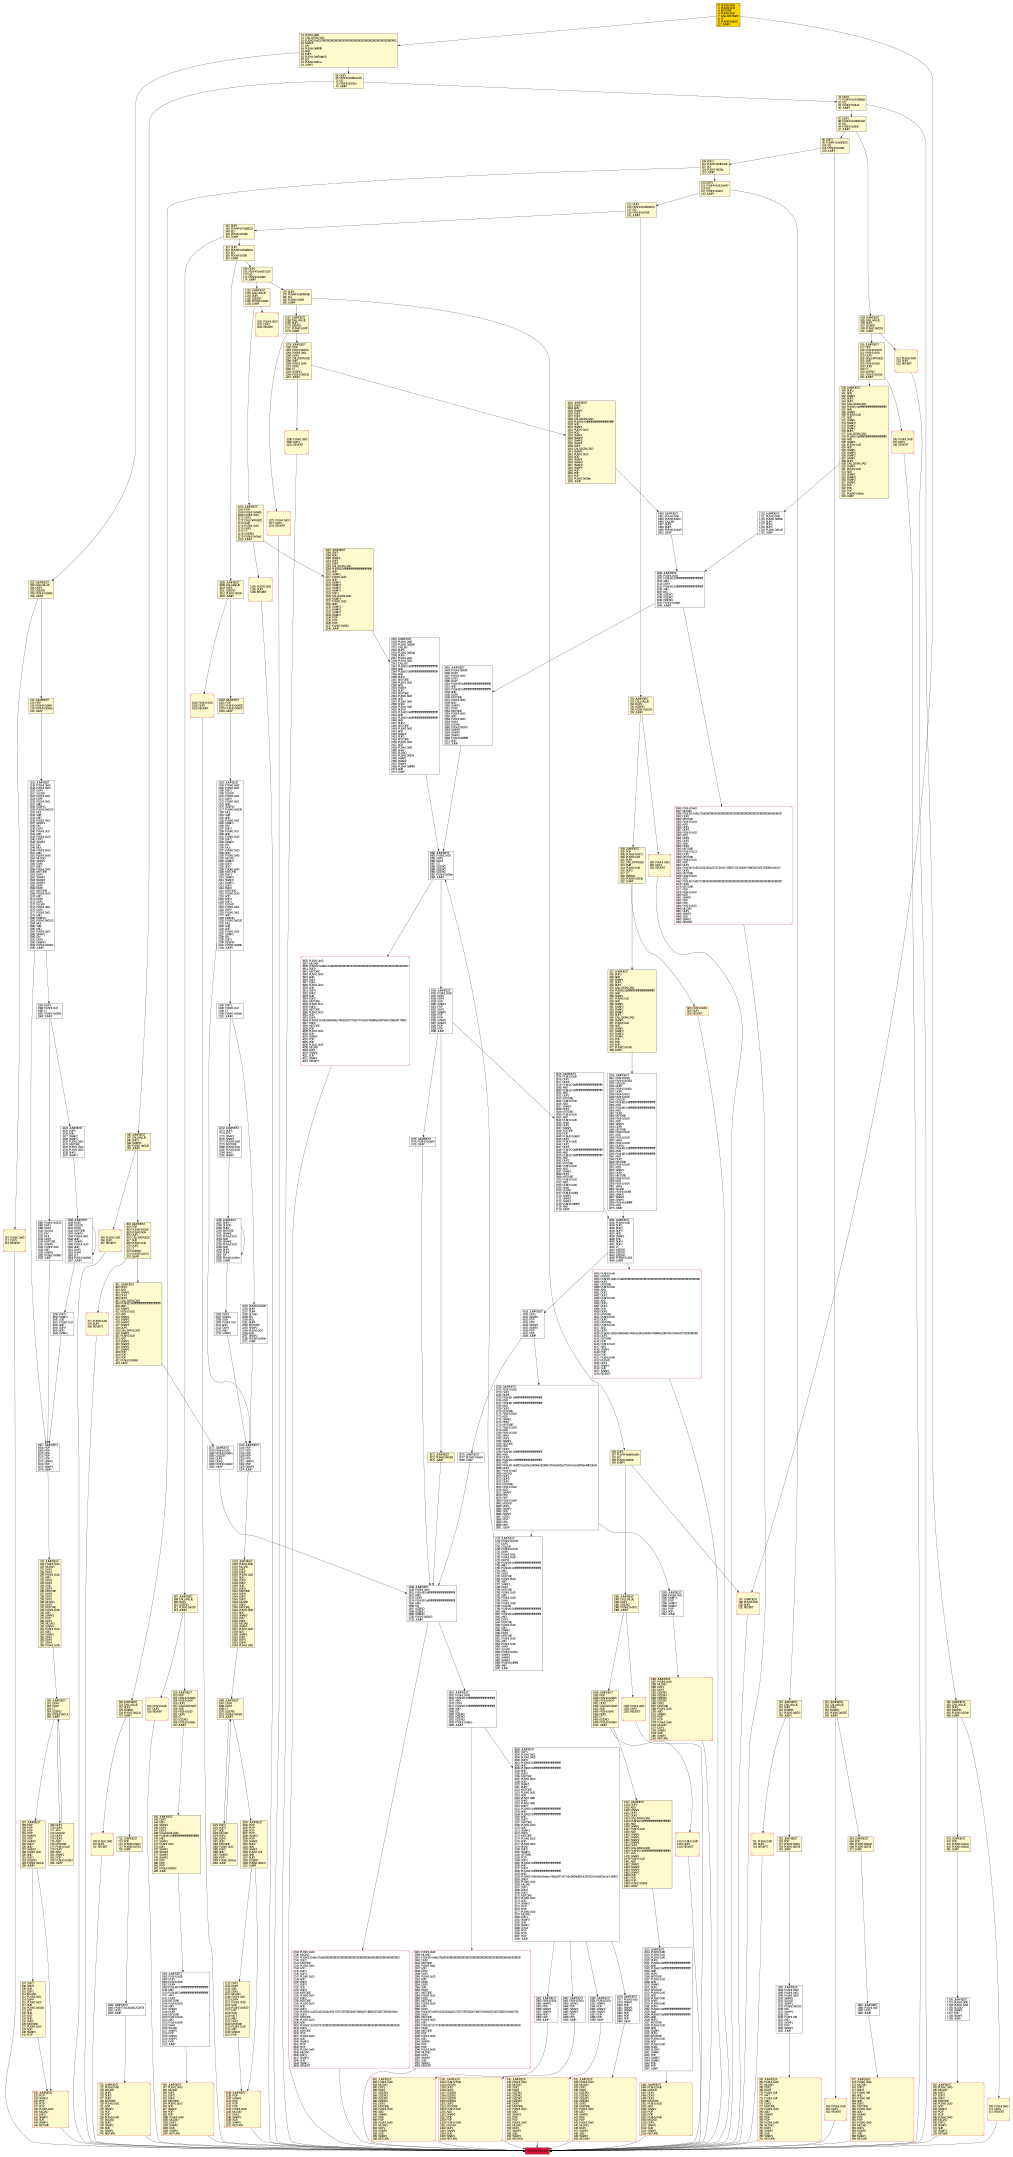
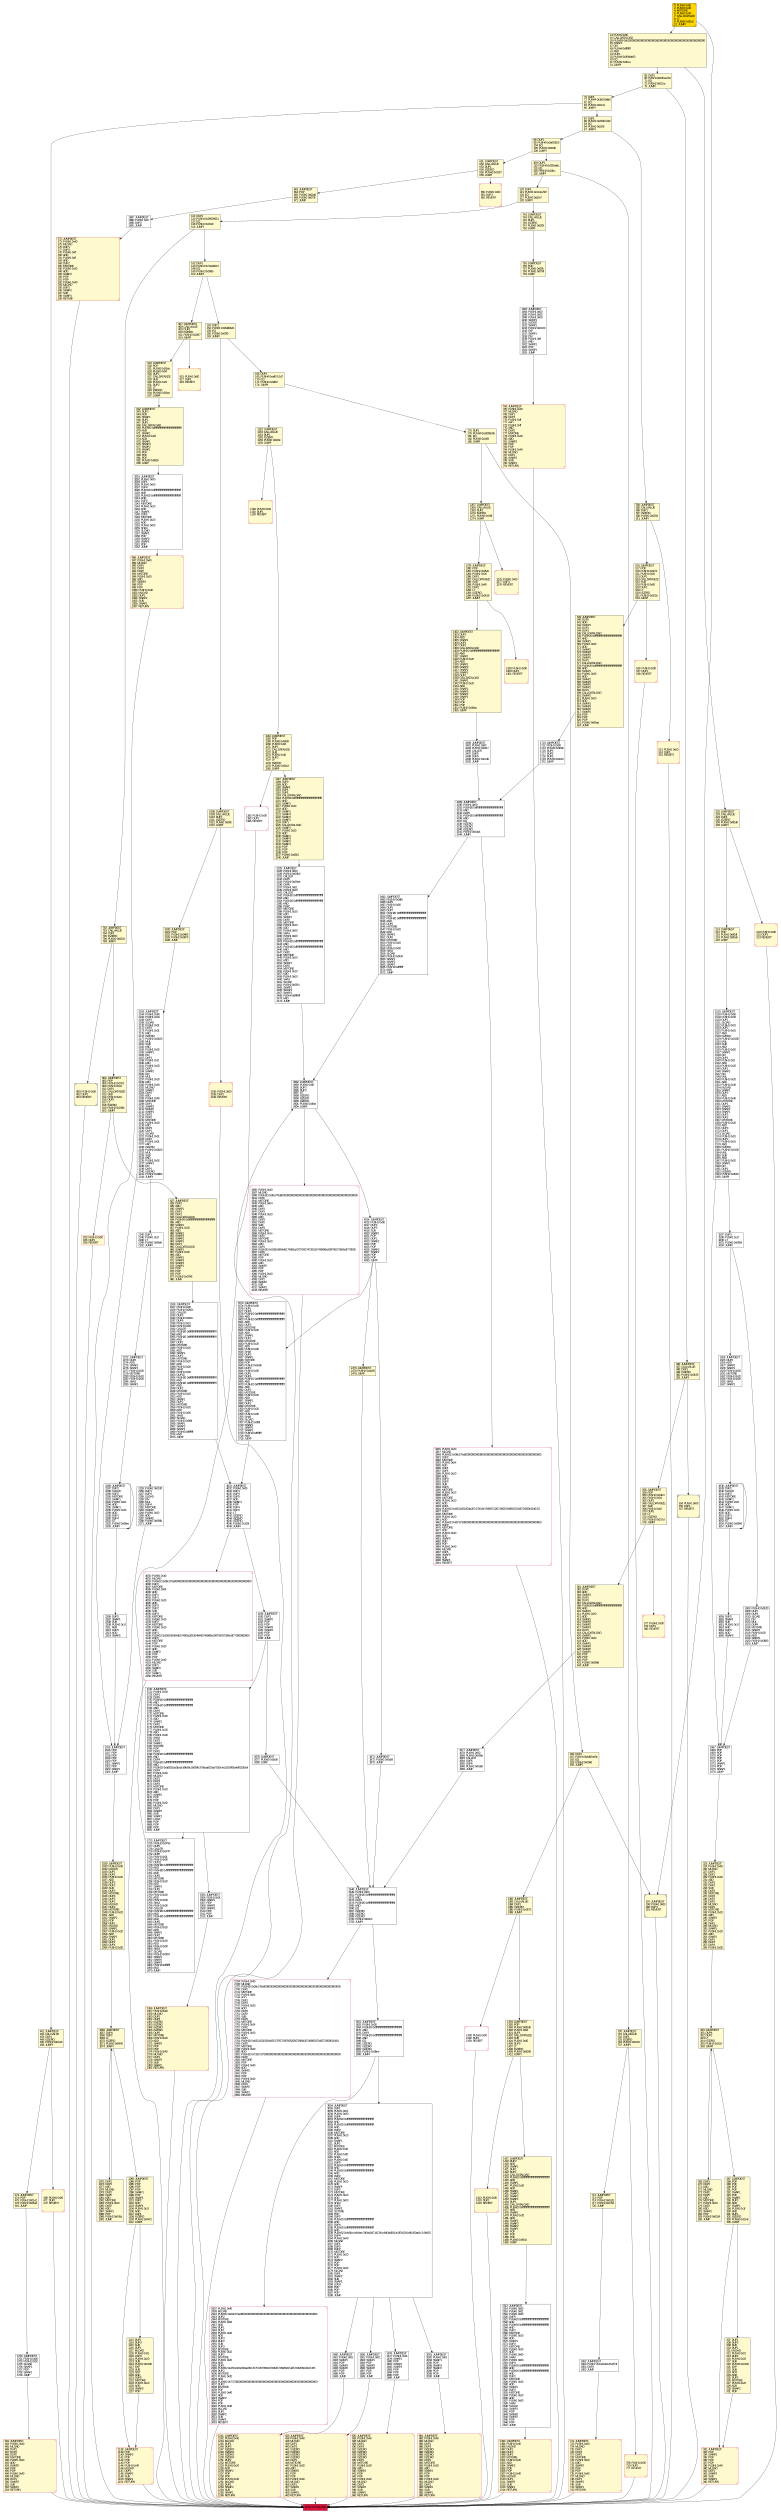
(260, 590) -> (256, 819)
(660, 865) -> (86, 1095)
(423, 1142) -> (363, 1371)
(110, 1241) -> (688, 1506)
(286, 1414) -> none
(441, 1458) -> (381, 1760)
(279, 1462) -> none
(748, 1604) -> (656, 1906)
(634, 1709) -> (476, 2038)
(762, 1844) -> none
(86, 1955) -> none
(155, 2113) -> none
(699, 2149) -> none
